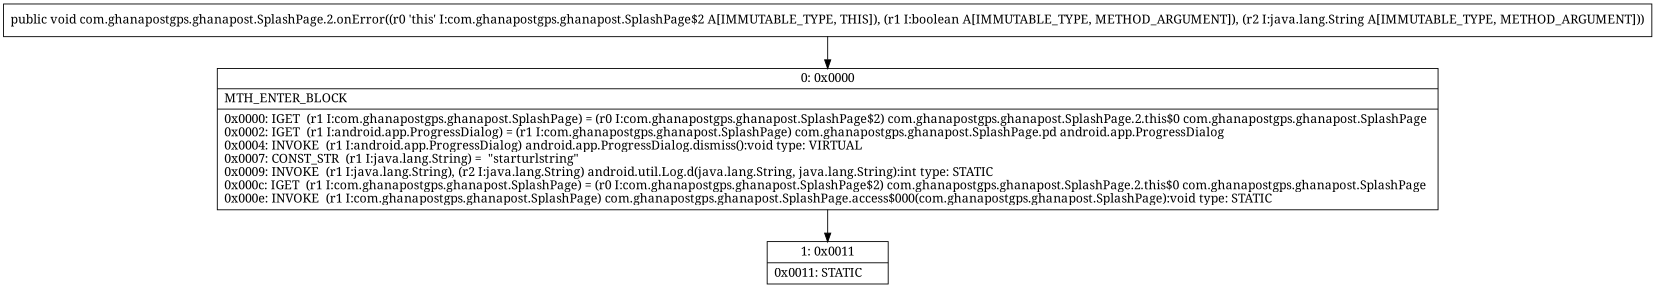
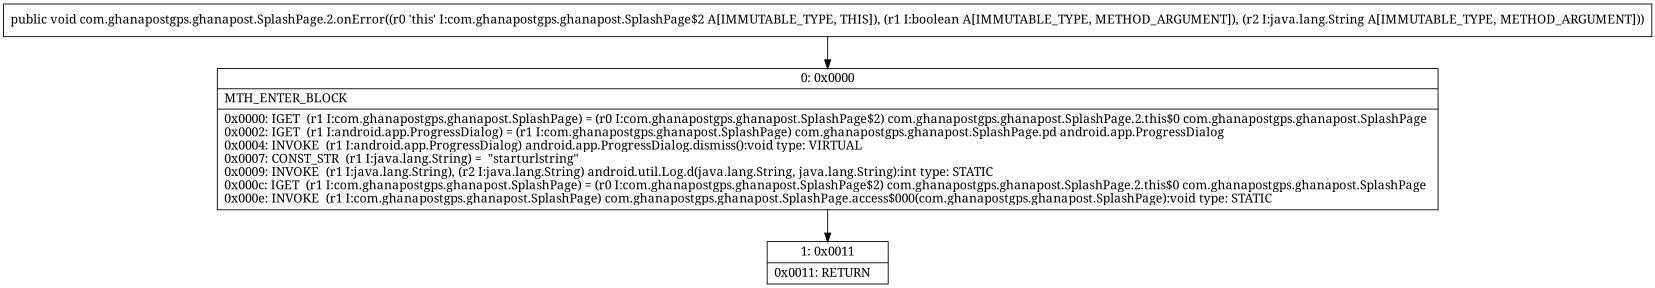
(823, 273) -> (828, 273)
